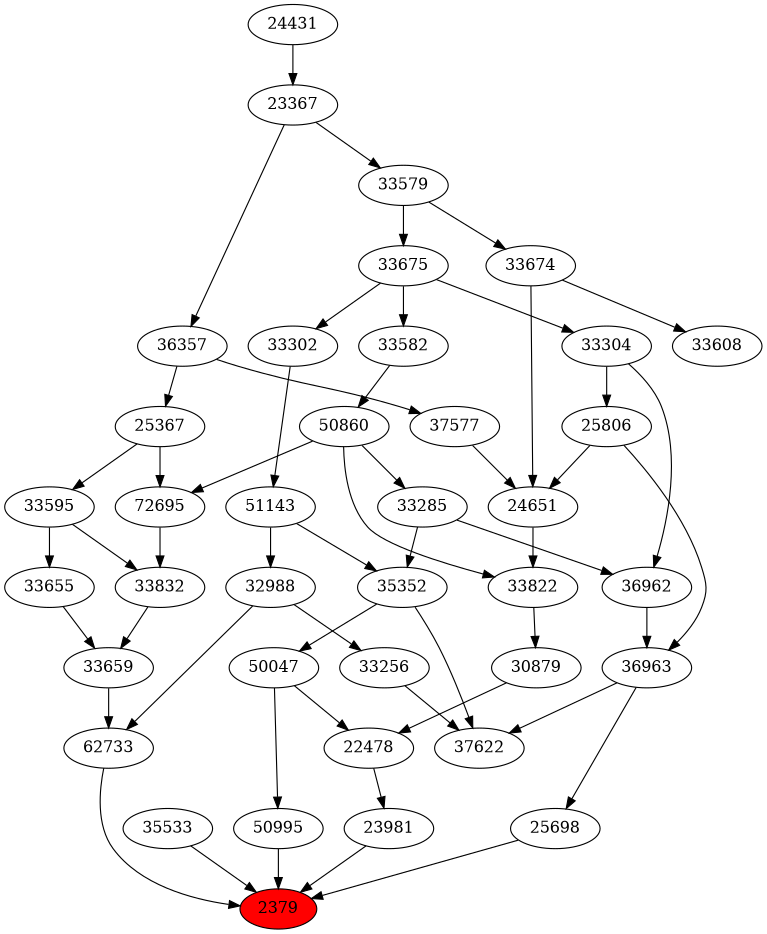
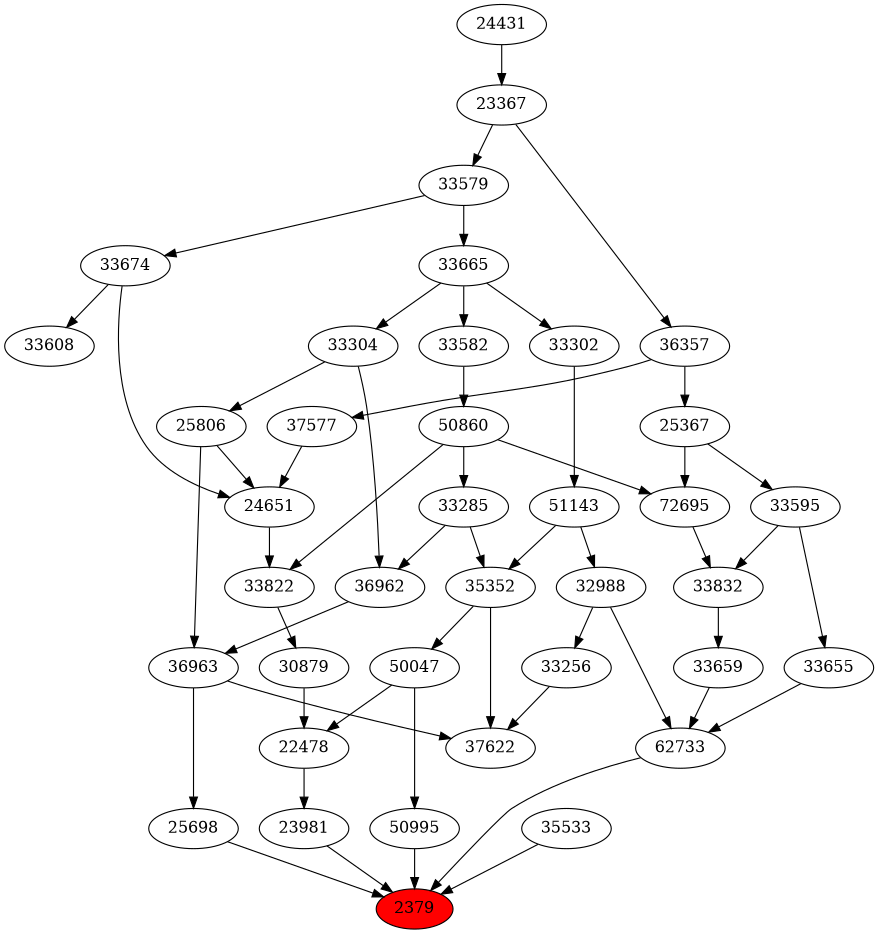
(403, 266) -> (464, 266)
(75, 623) -> (760, 705)
